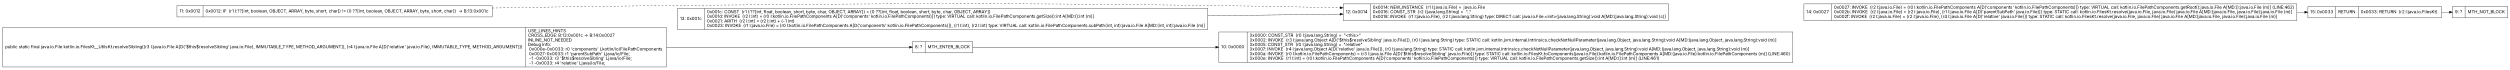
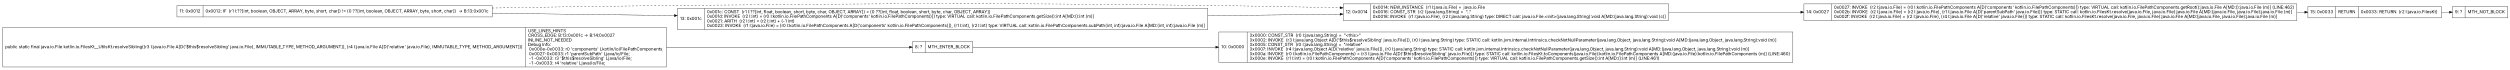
none -> (1735, 12)
none -> (583, 14)
